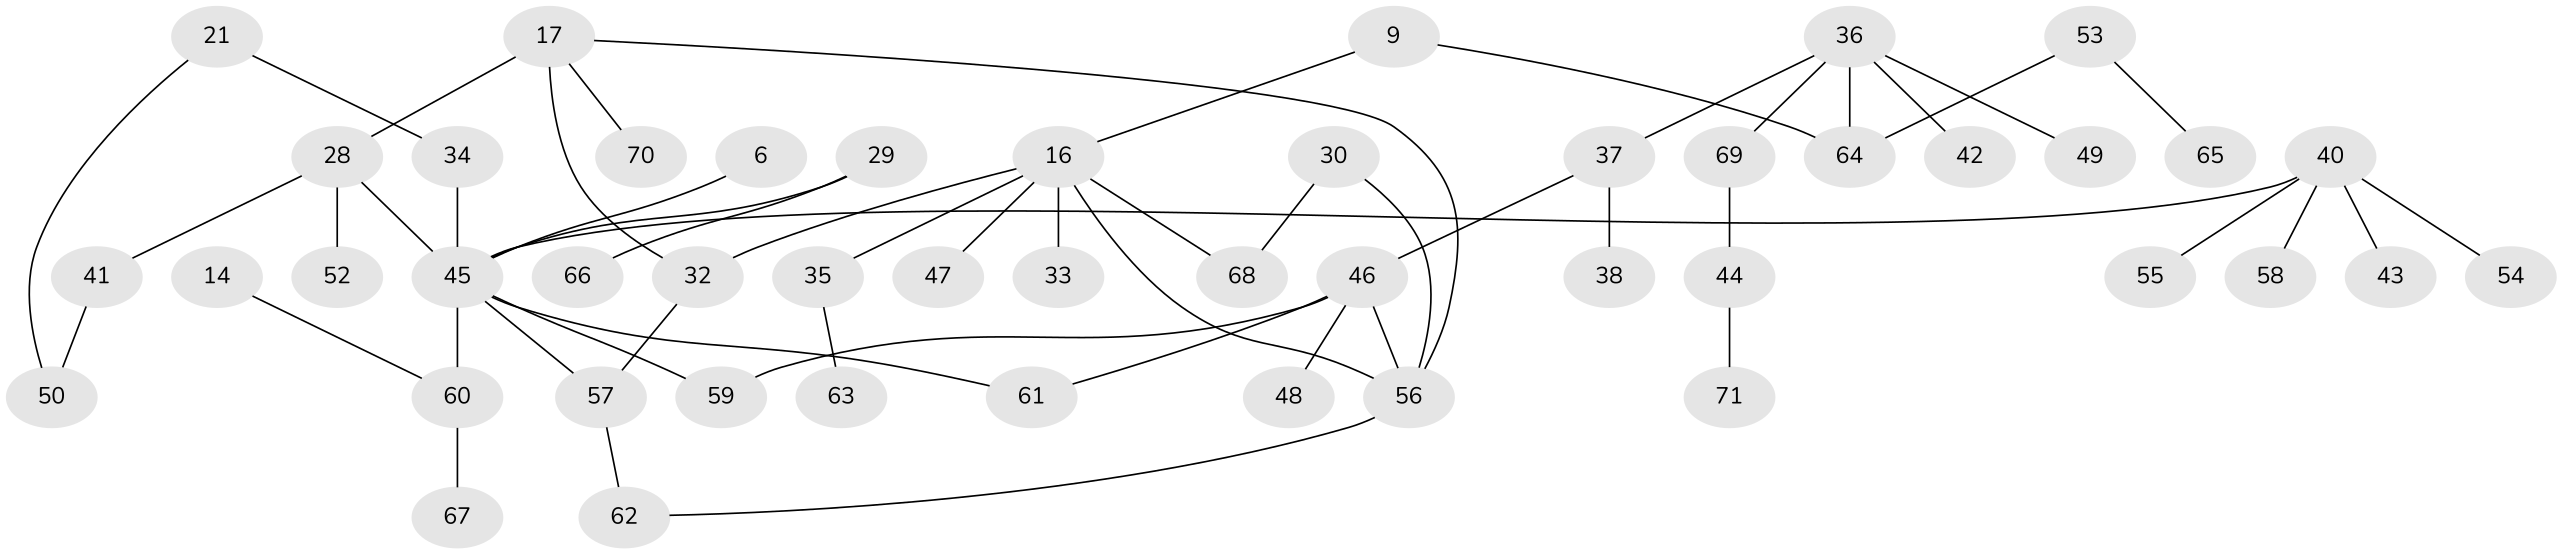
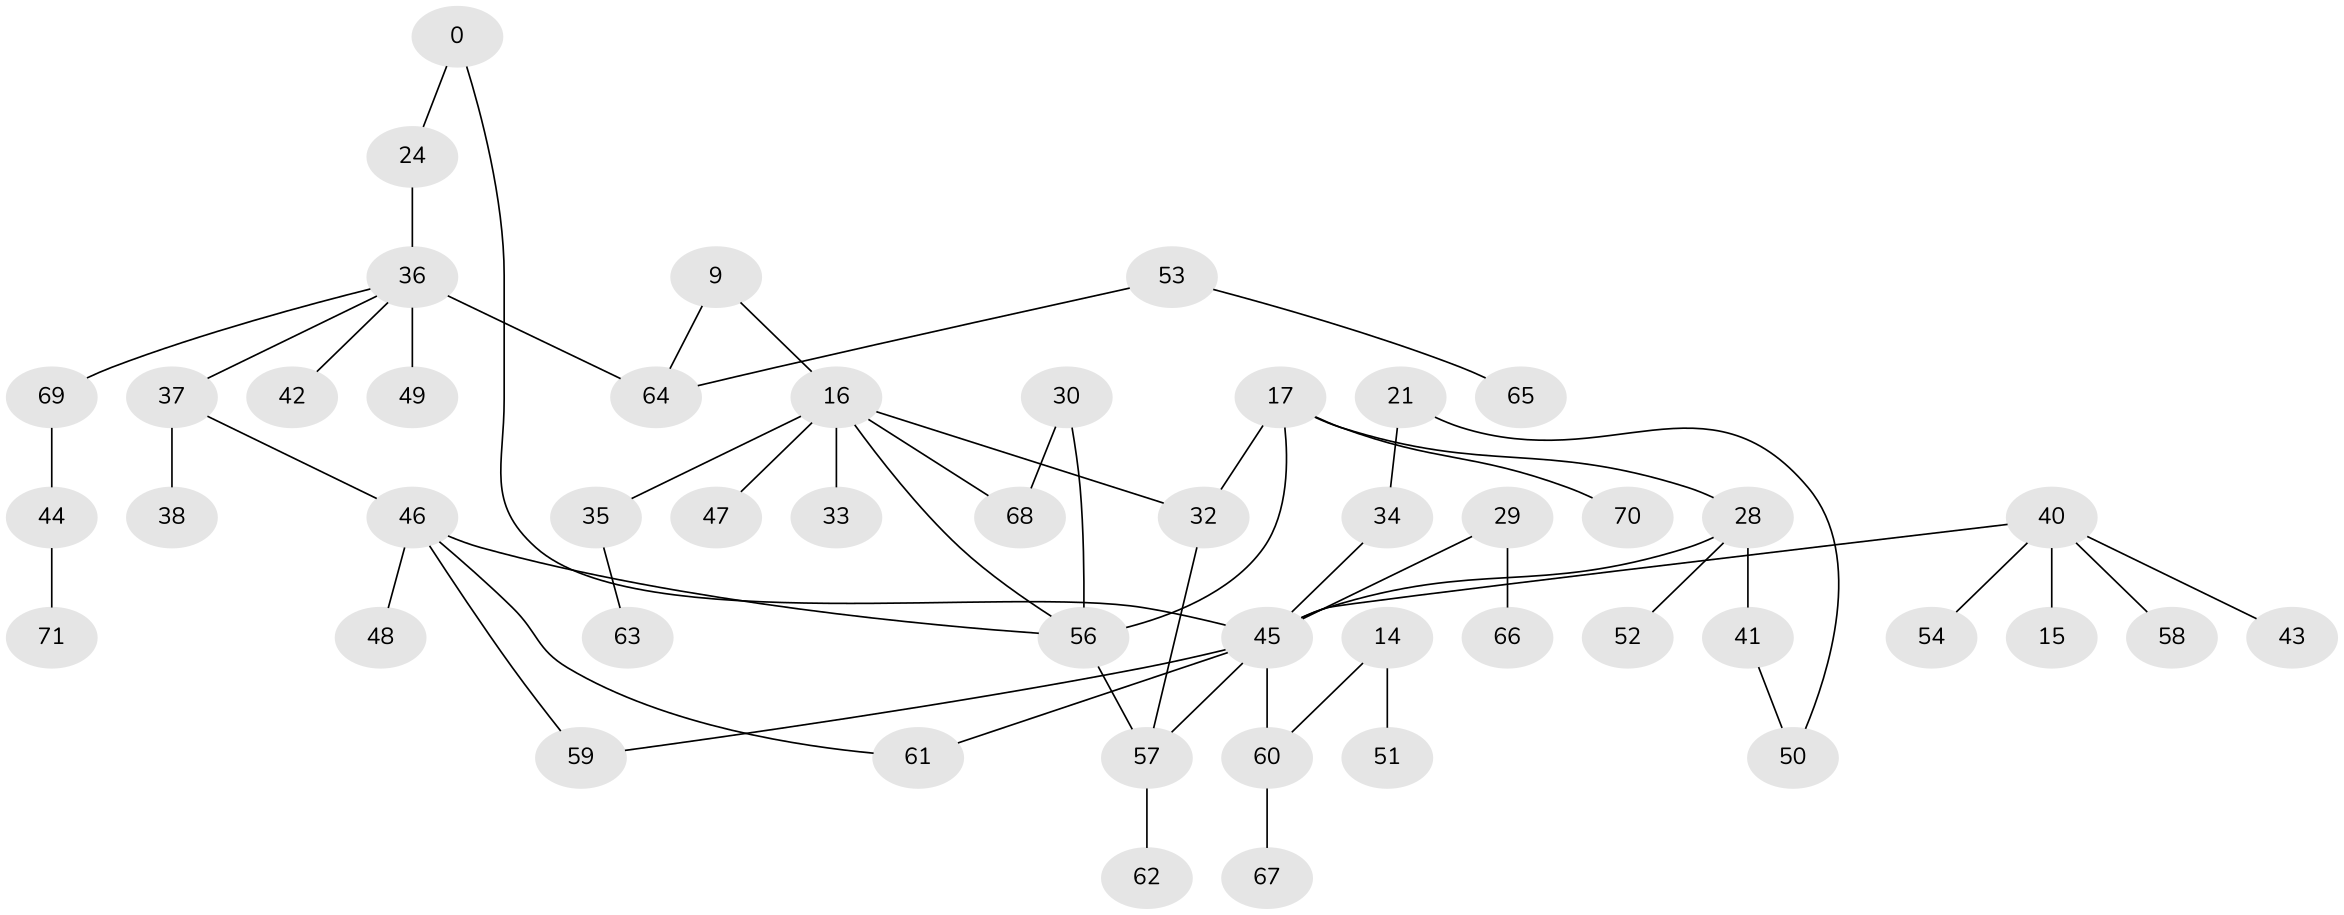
none -> (412, 157)
(761, 157) -> (457, 37)
(2150, 277) -> (2052, 638)
(1026, 490) -> (1117, 701)
none -> (1387, 758)
